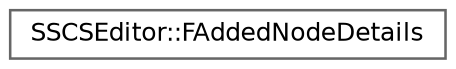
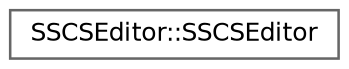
(228, 34) -> (174, 34)
